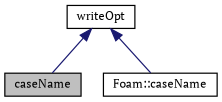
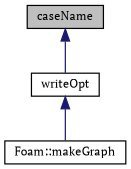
(68, 56) -> (65, 57)
(160, 85) -> (65, 152)
